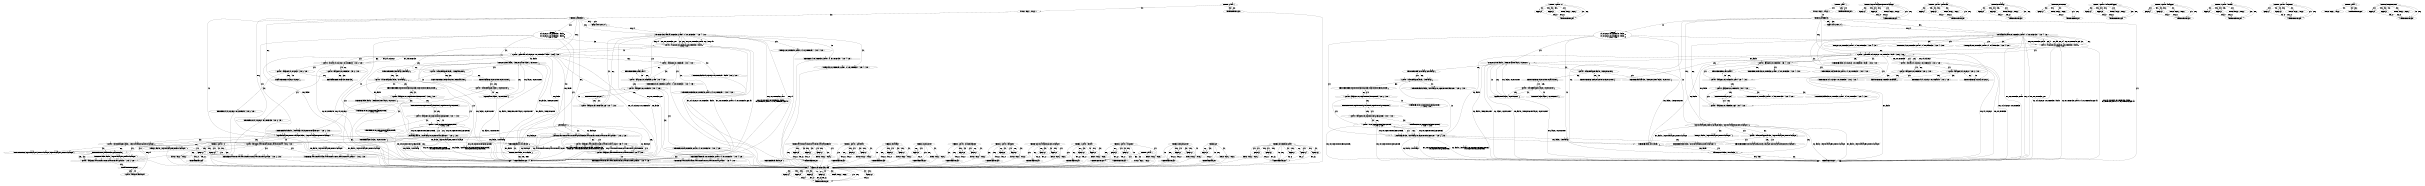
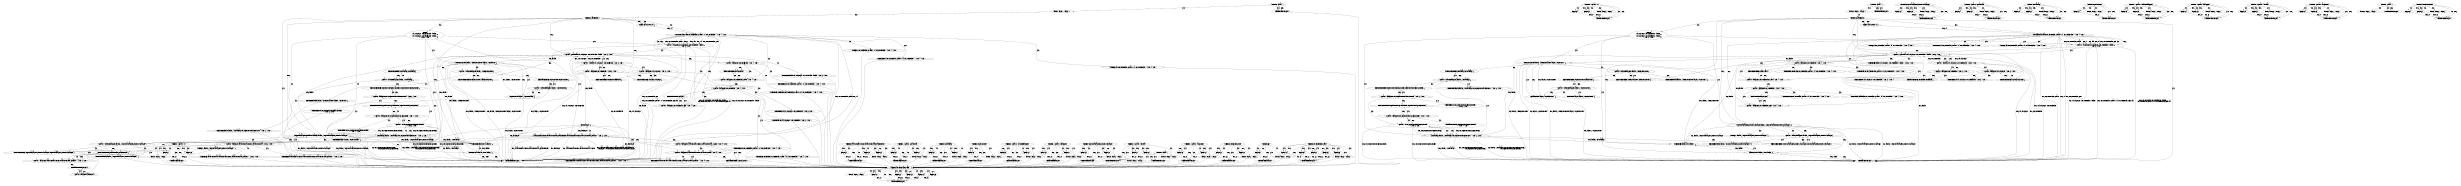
(149, 153) -> (151, 153)
none -> (737, 161)
(774, 161) -> none
